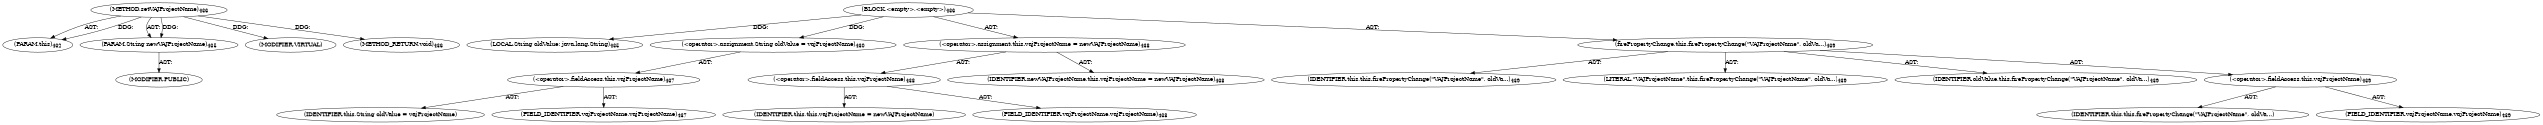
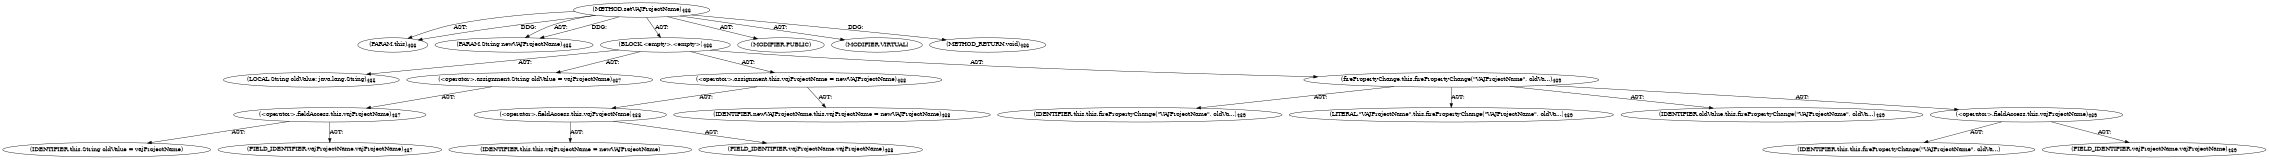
none -> (652, 26)
(241, 27) -> (781, 27)
(762, 27) -> (526, 62)
(858, 27) -> (614, 62)
(57, 44) -> (412, 44)
(860, 44) -> (617, 79)
(159, 60) -> (711, 27)
